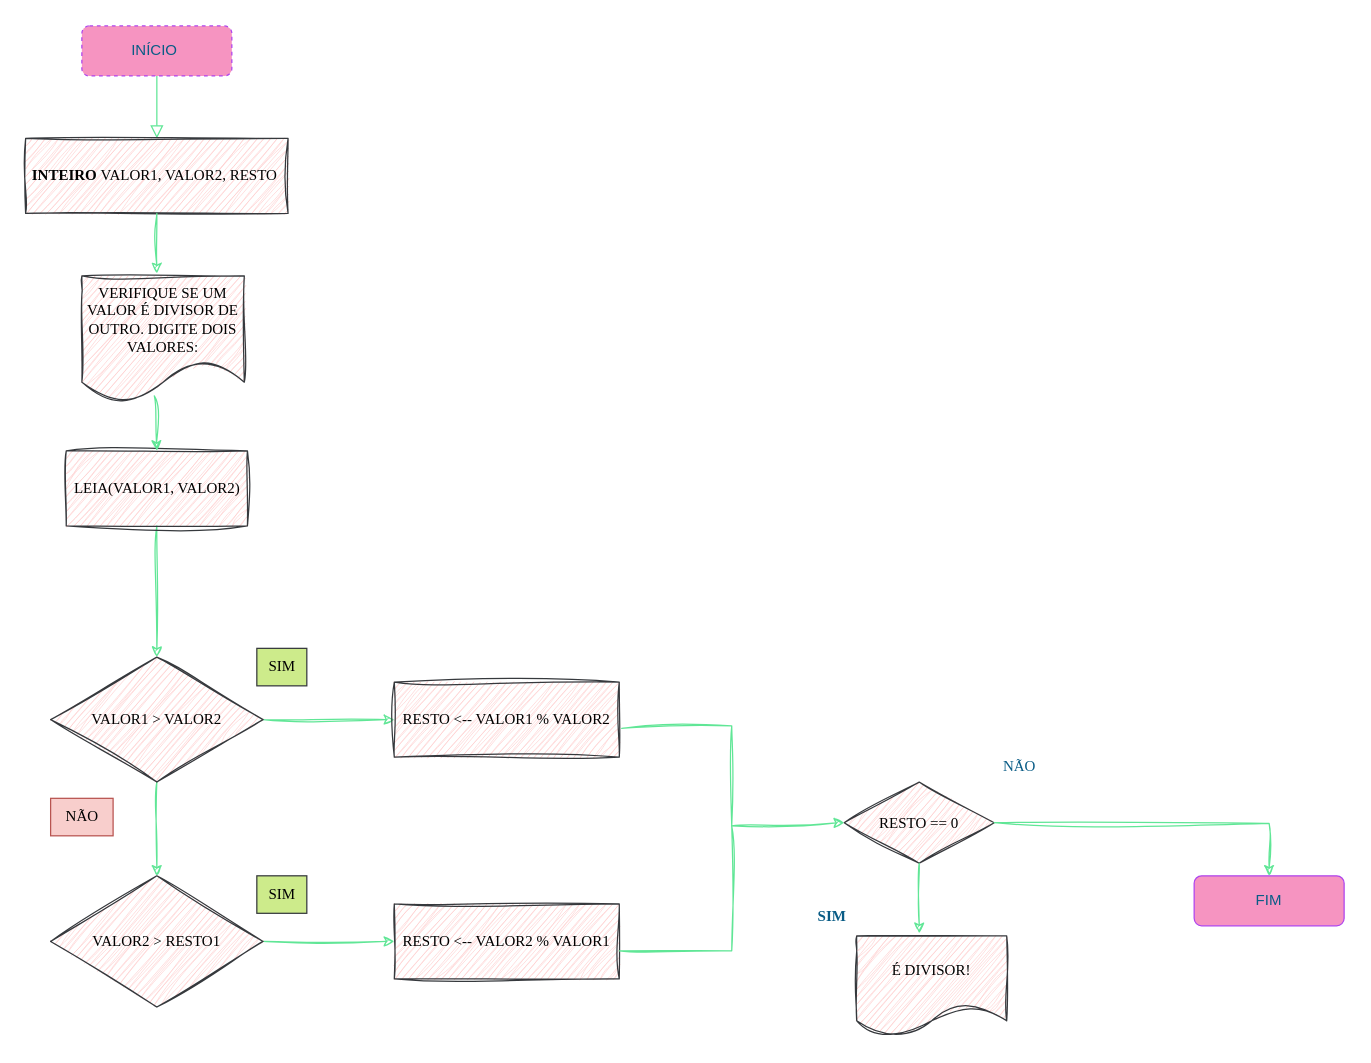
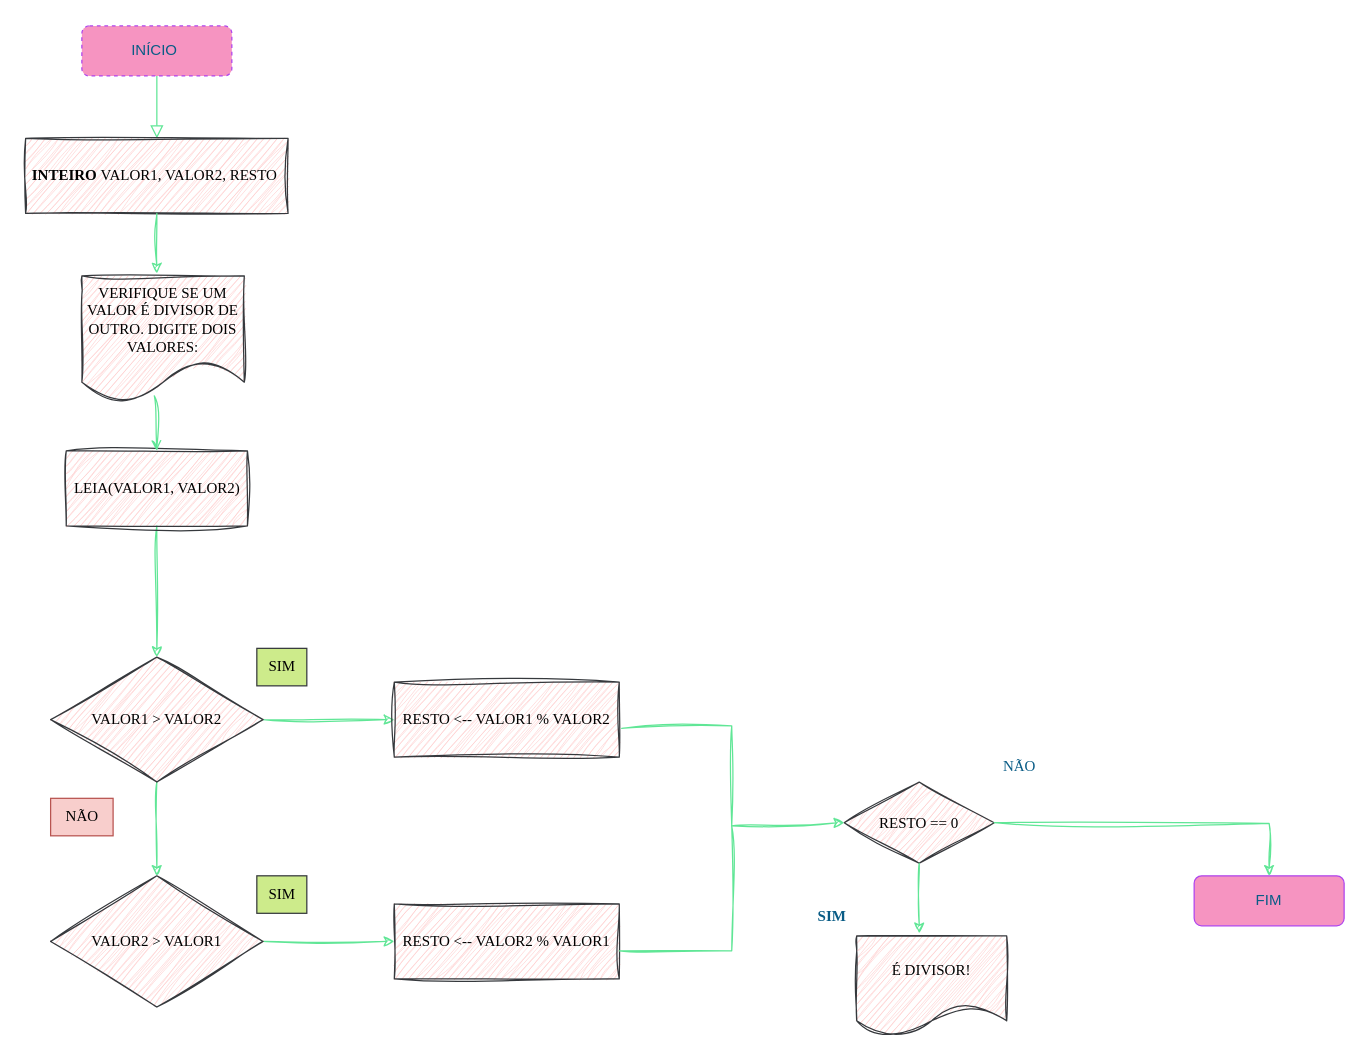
(156, 435) -> (156, 437)
(157, 942) -> (157, 942)
